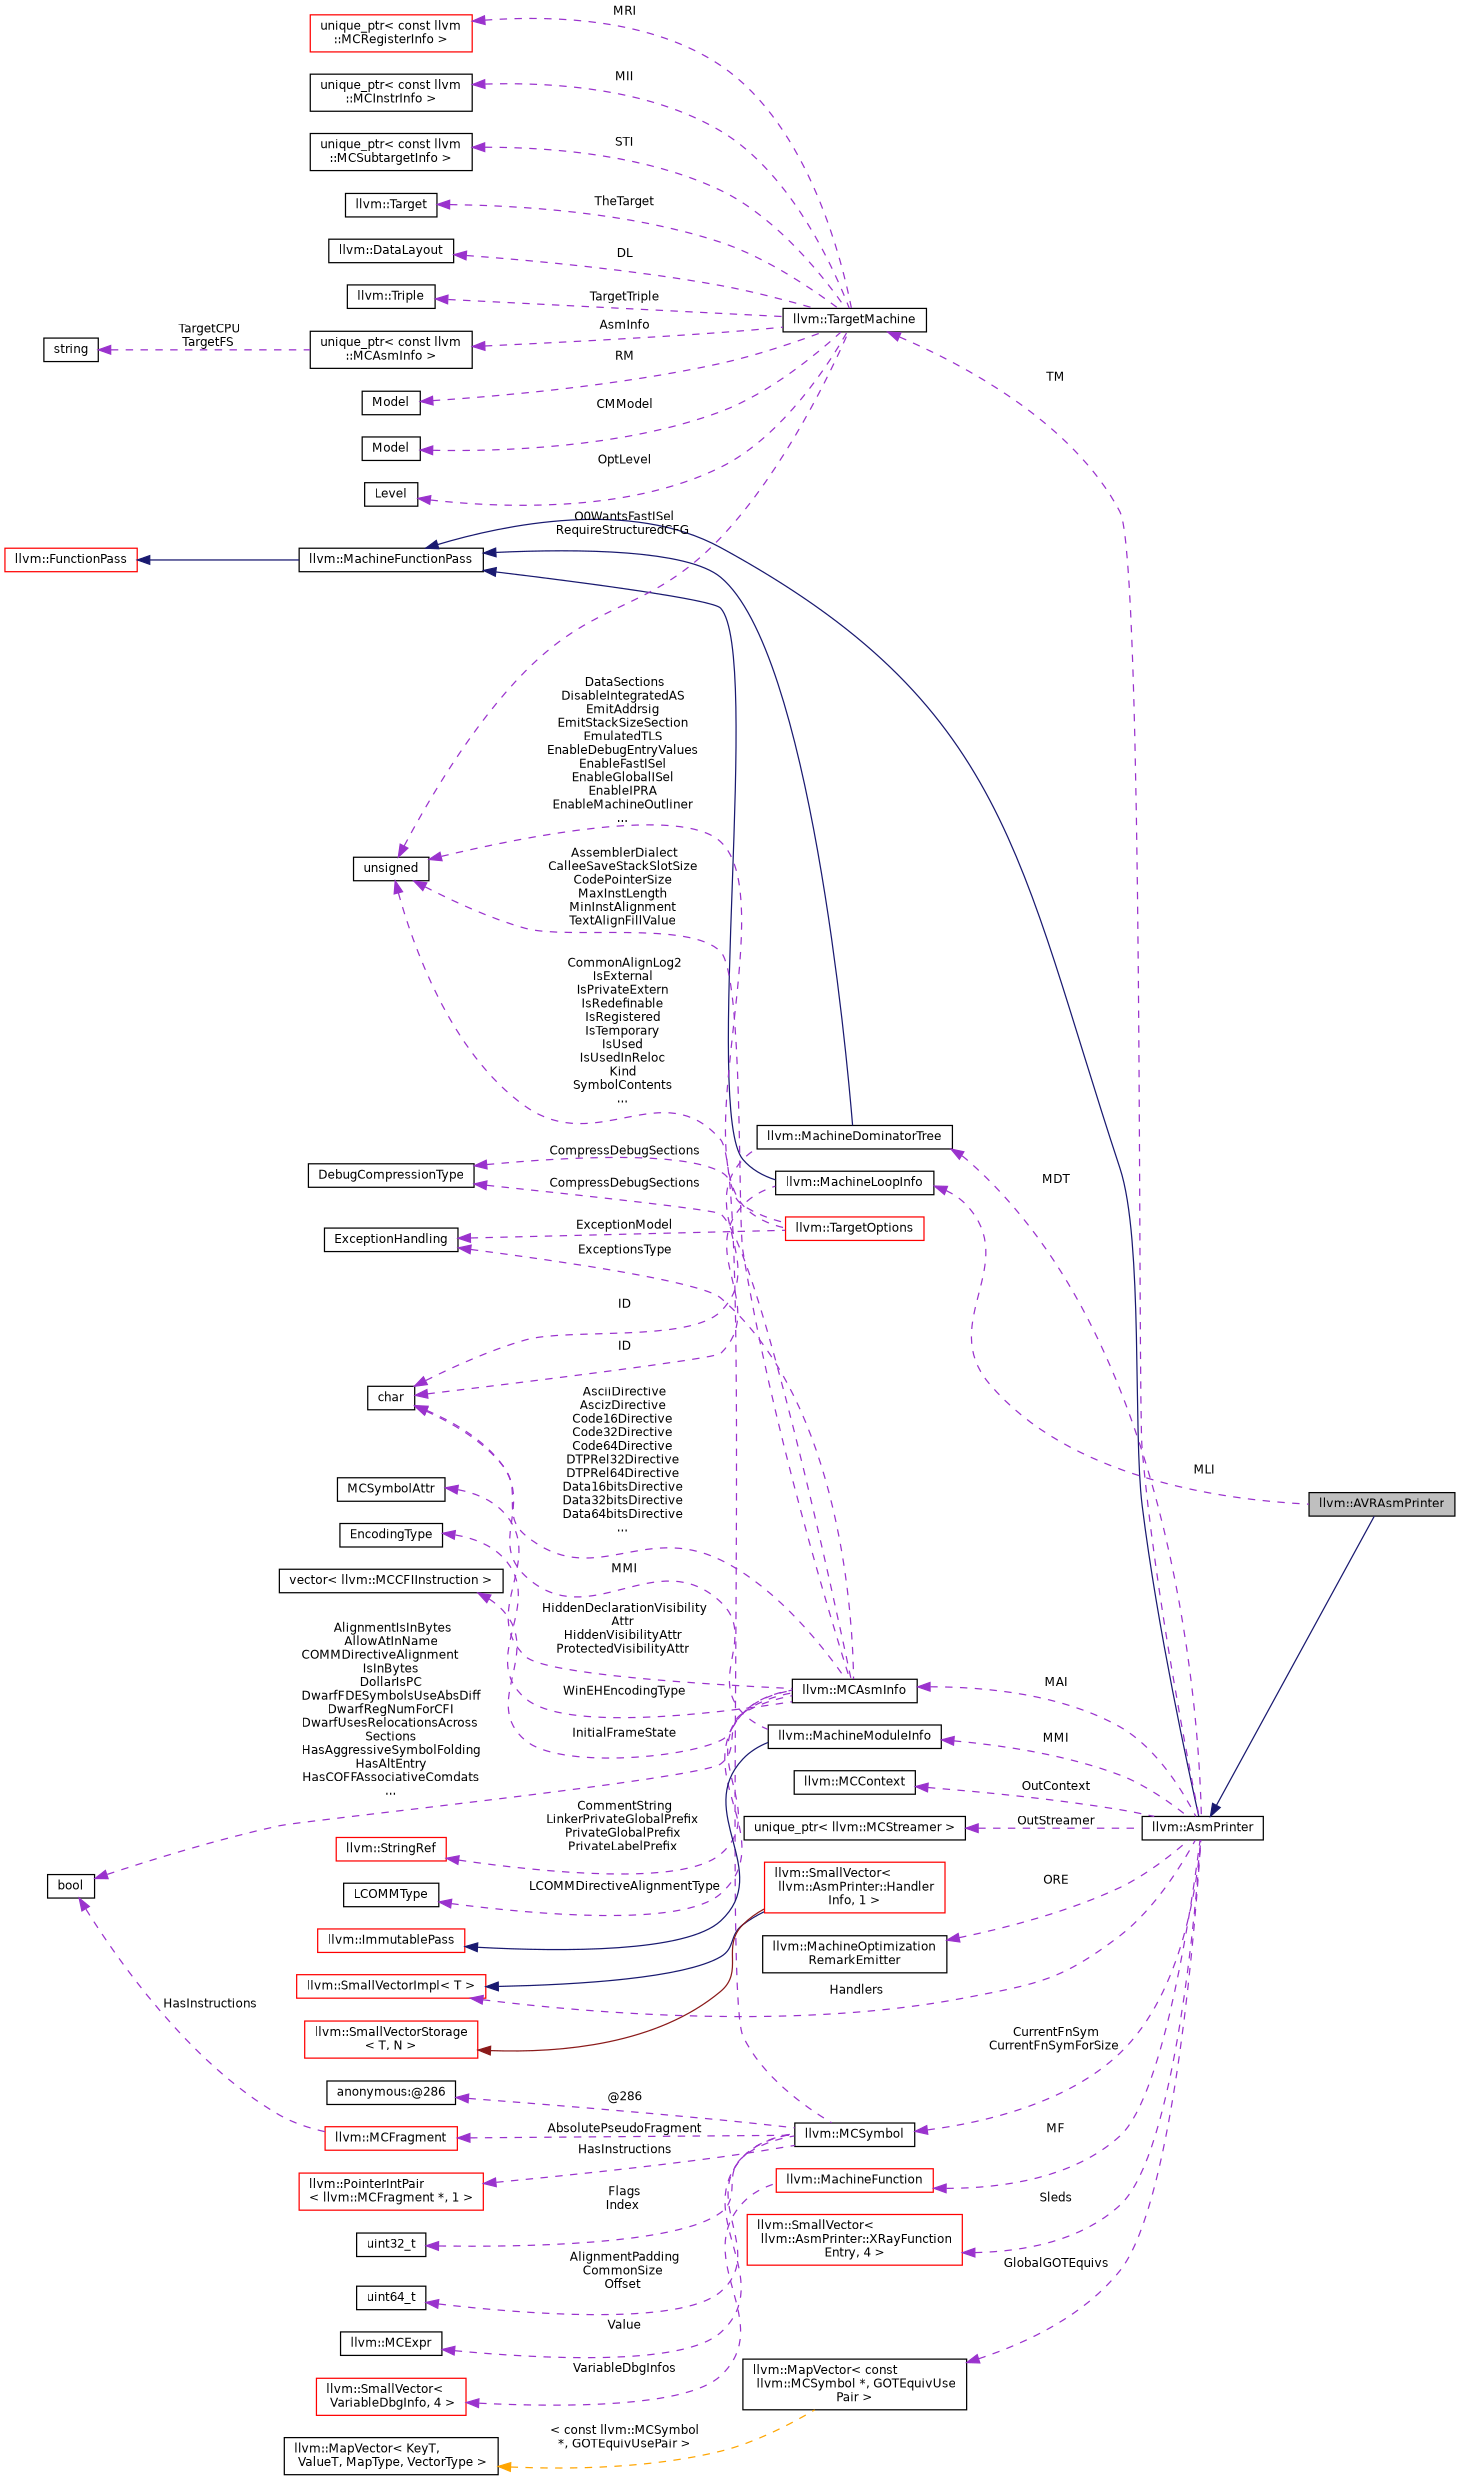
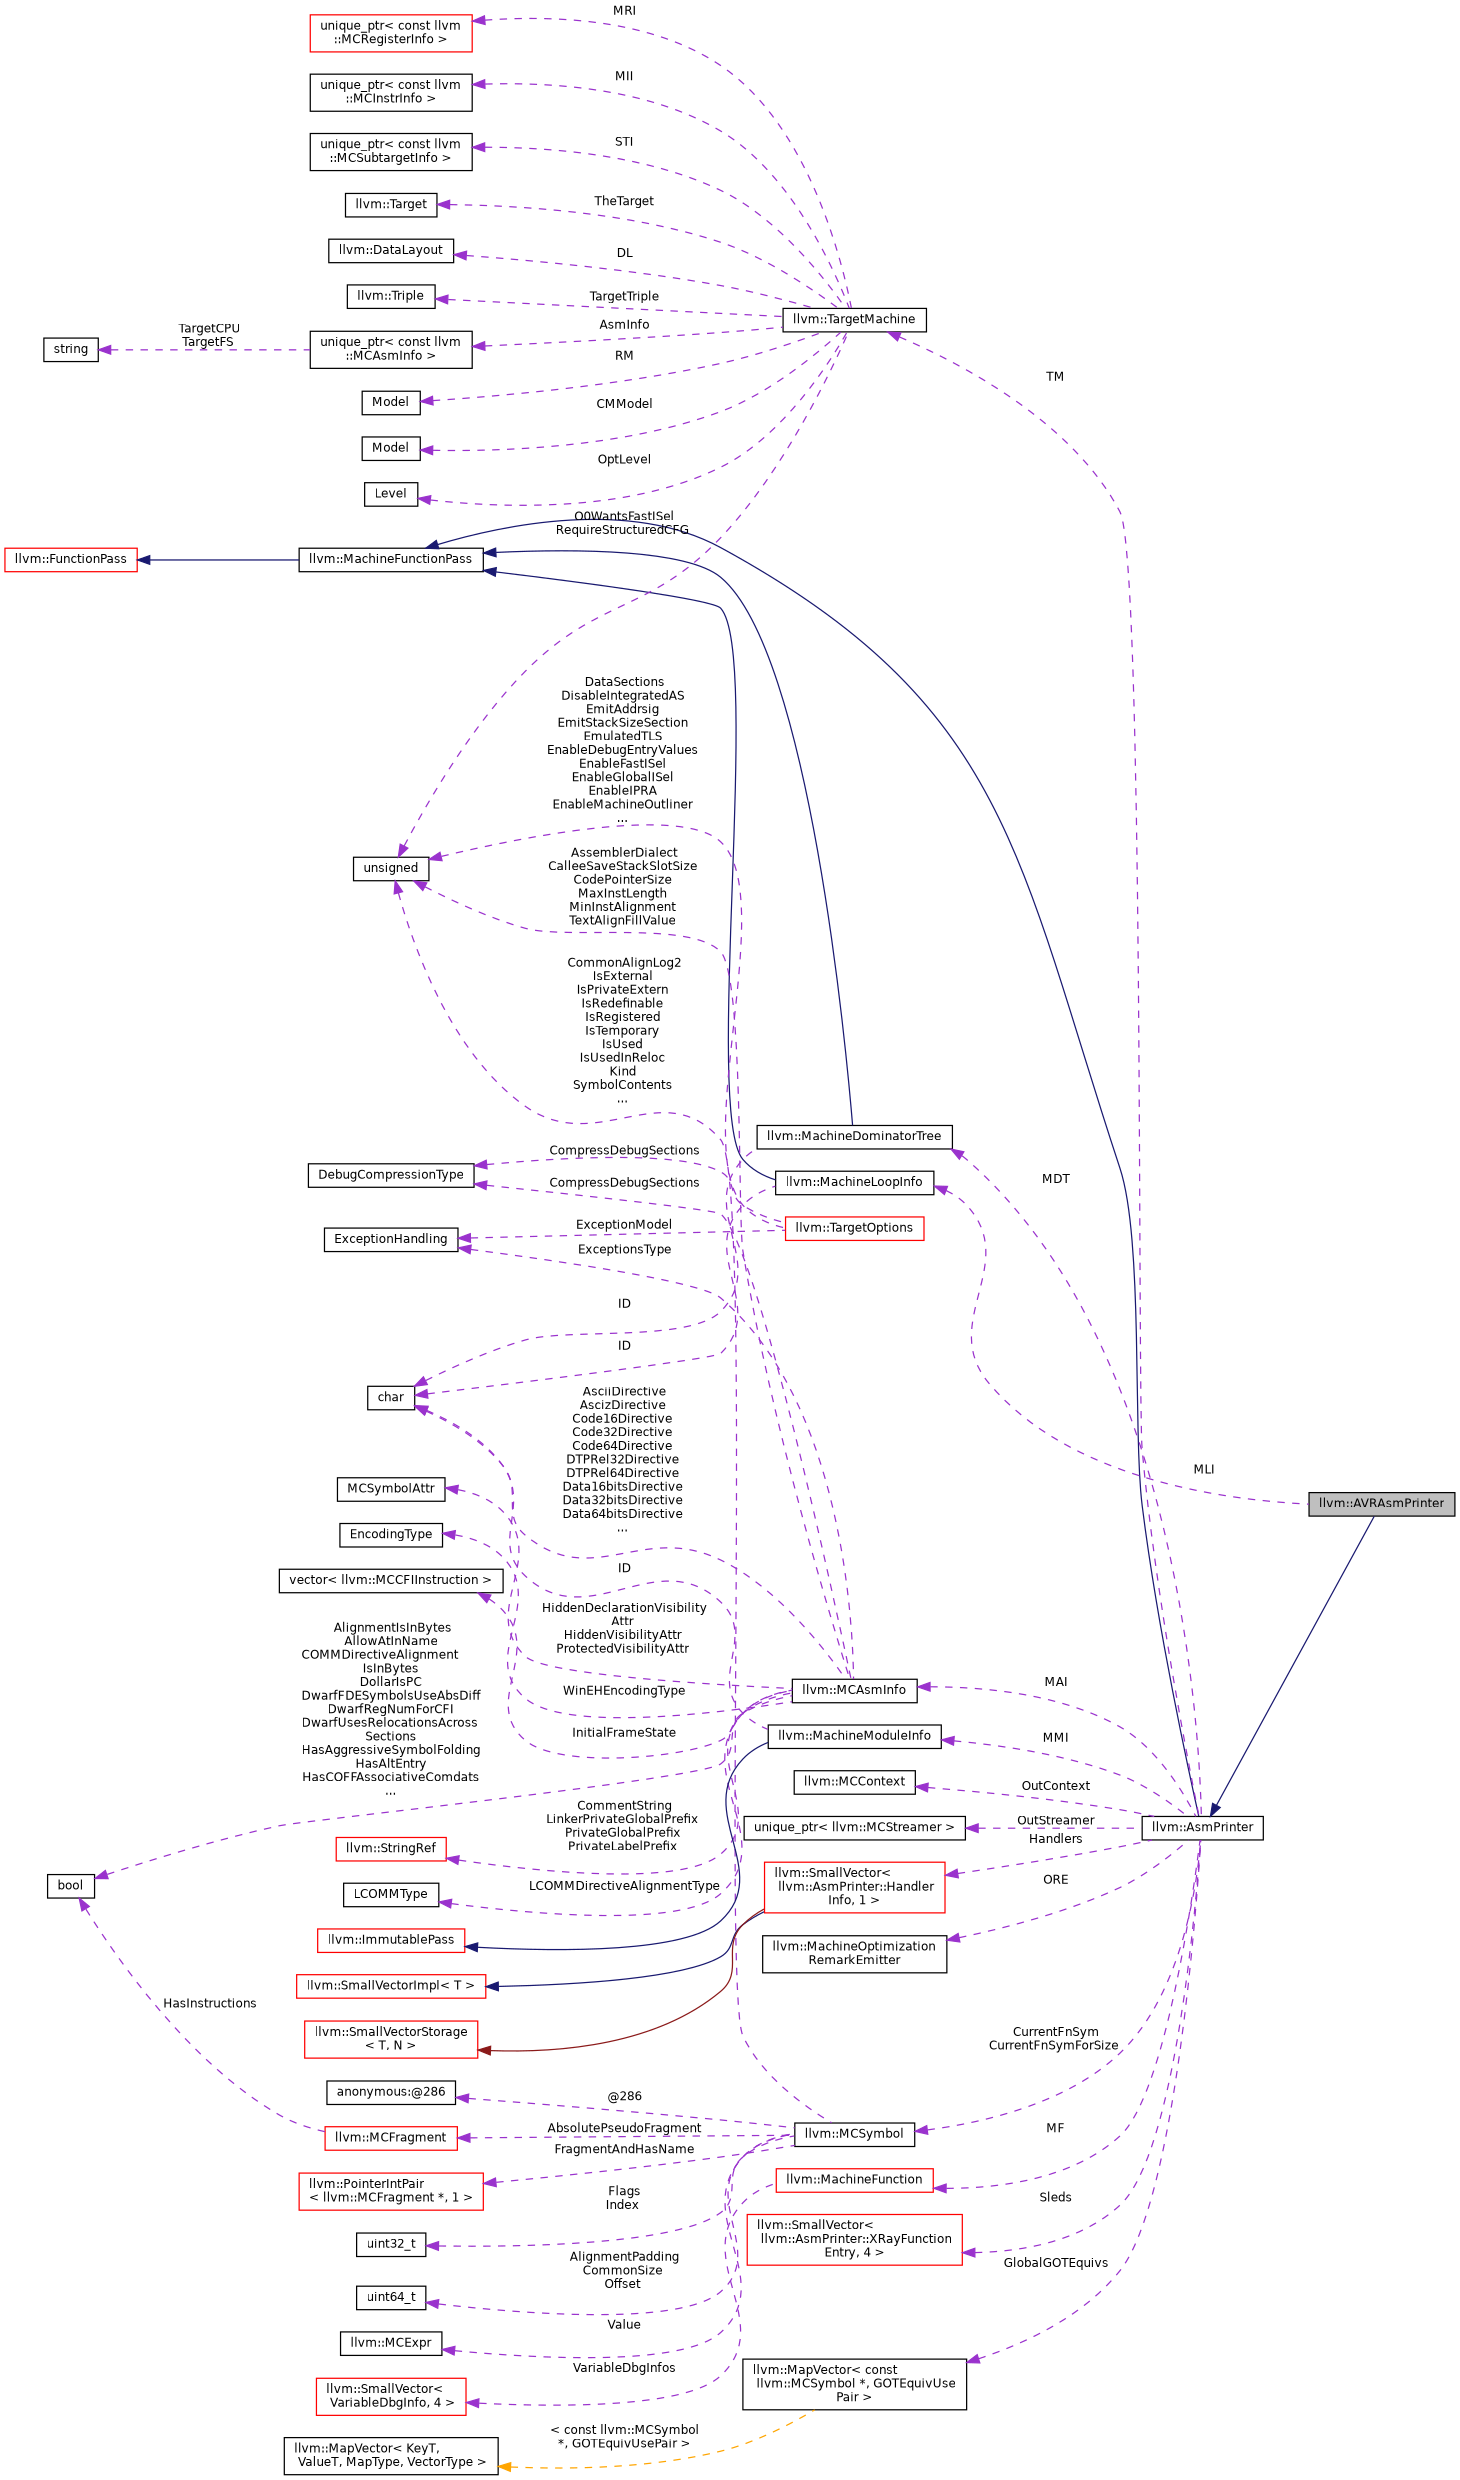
(623, 1569) -> (623, 1569)
(870, 2011) -> (1055, 1858)
(623, 2150) -> (623, 2150)
